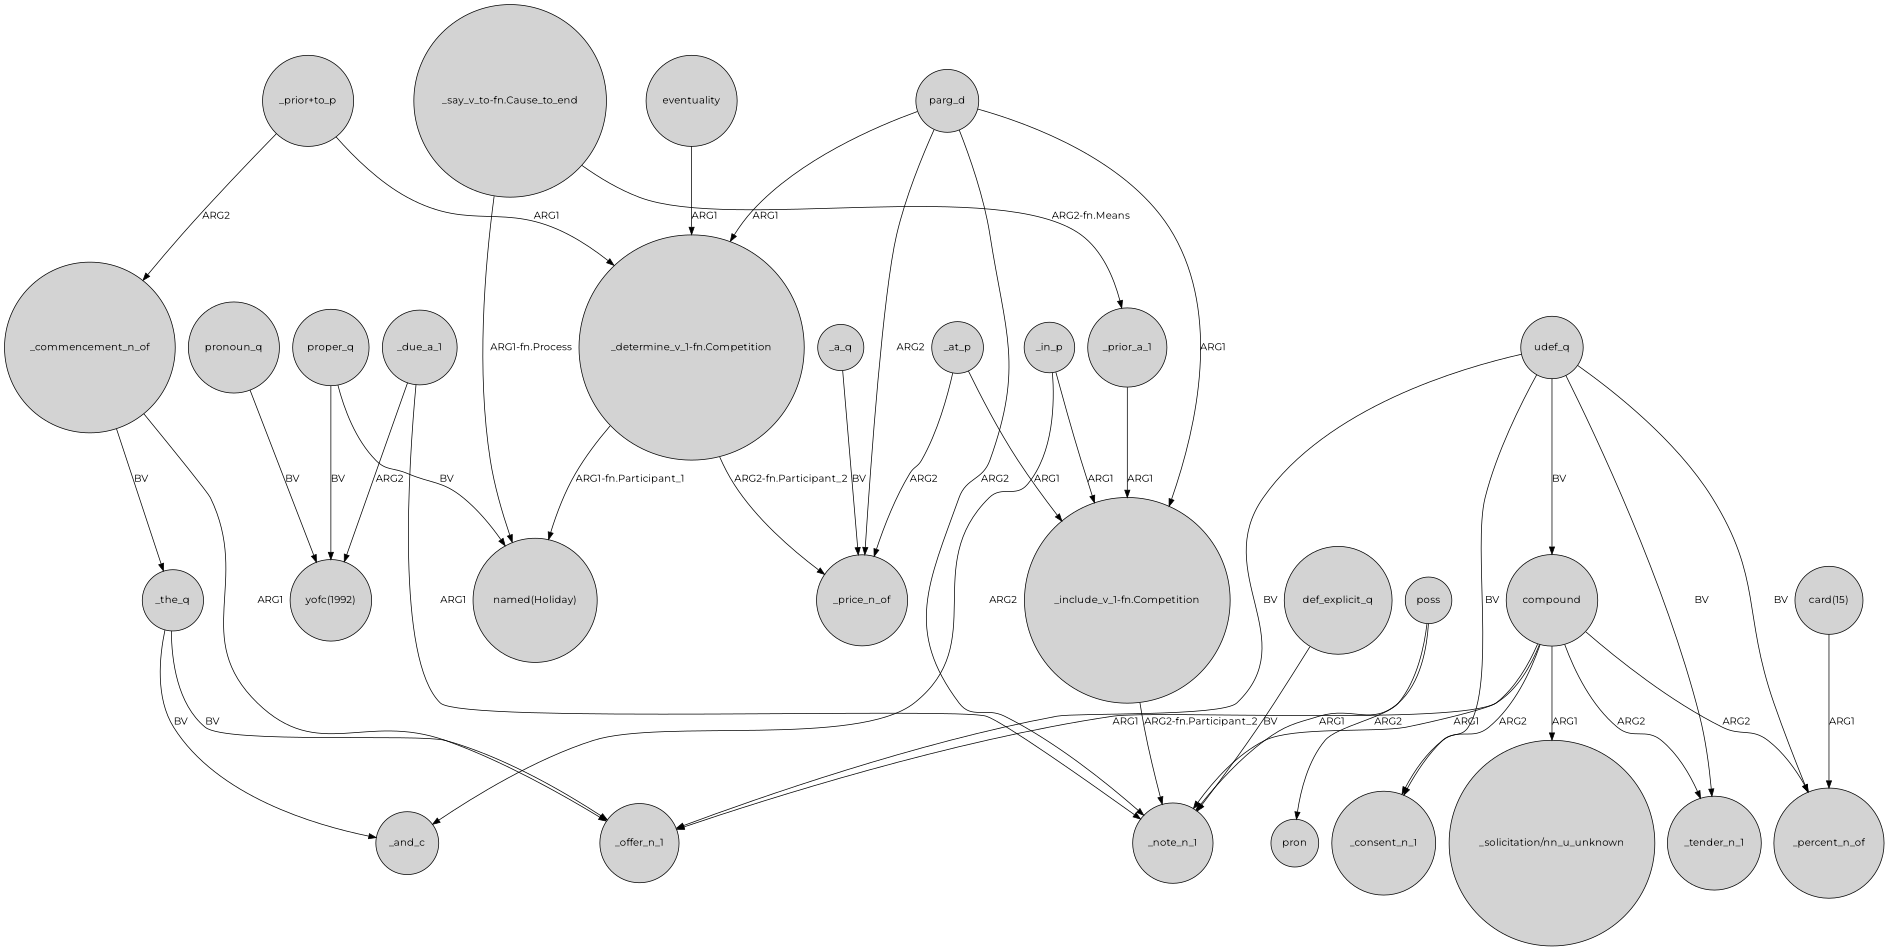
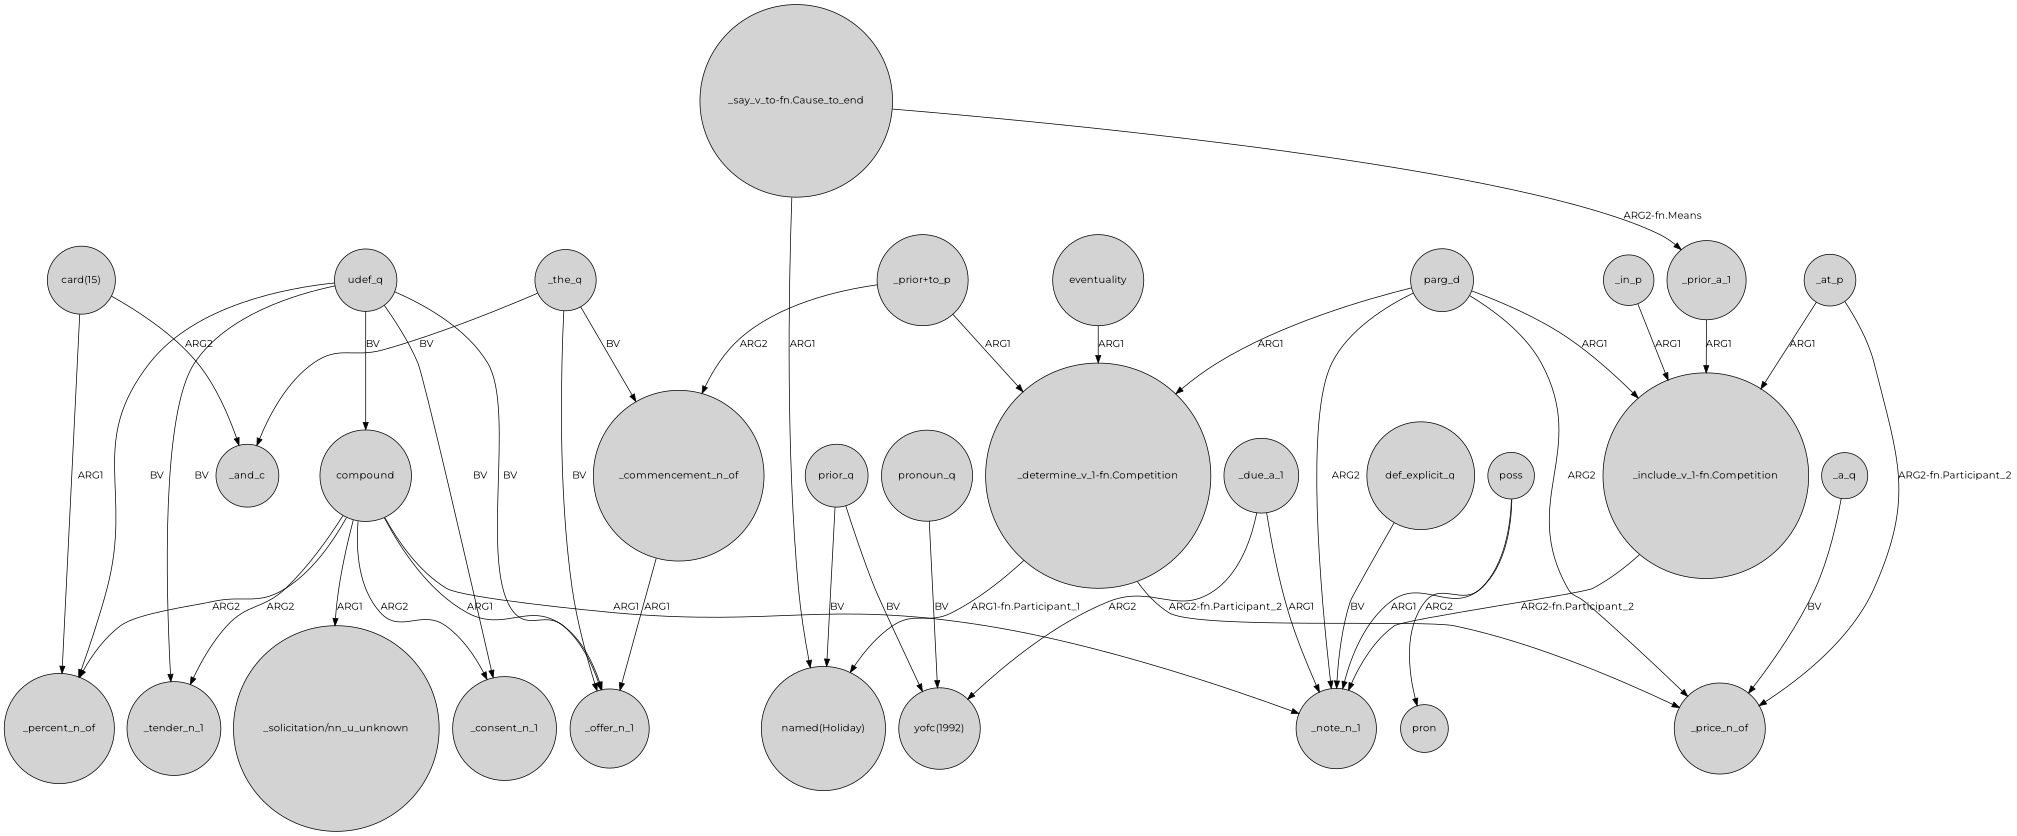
(331, 347) -> (837, 476)
(531, 347) -> (803, 344)
(924, 479) -> (1955, 476)
(139, 496) -> (606, 351)
(861, 722) -> (189, 354)
